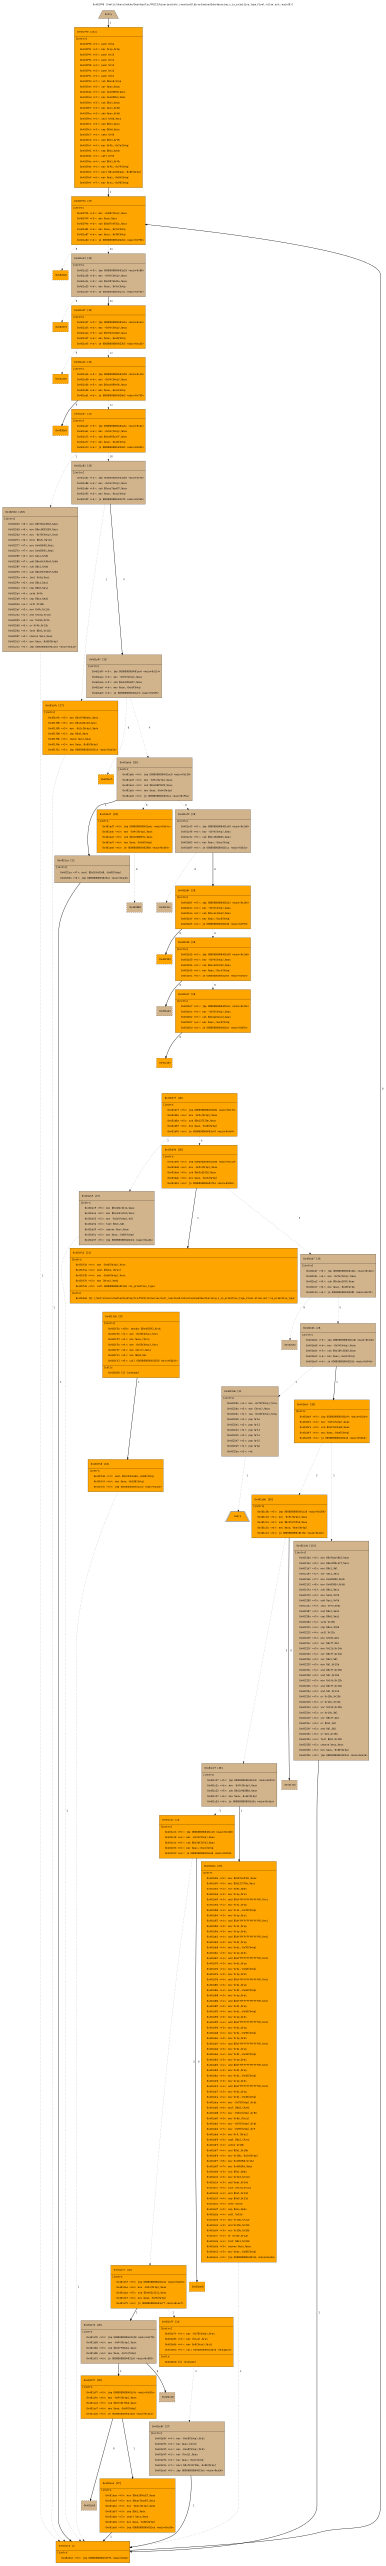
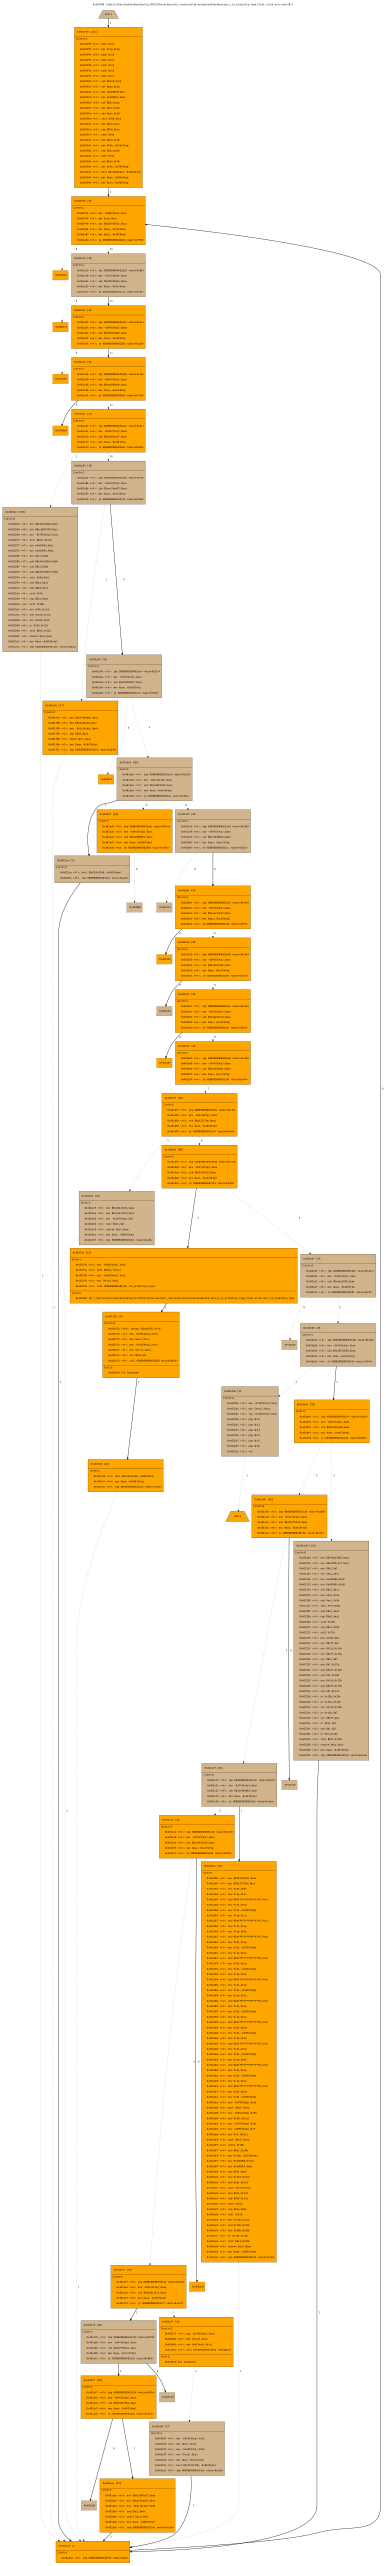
(108, 352) -> (108, 352)
none -> (213, 1063)
none -> (164, 1307)
